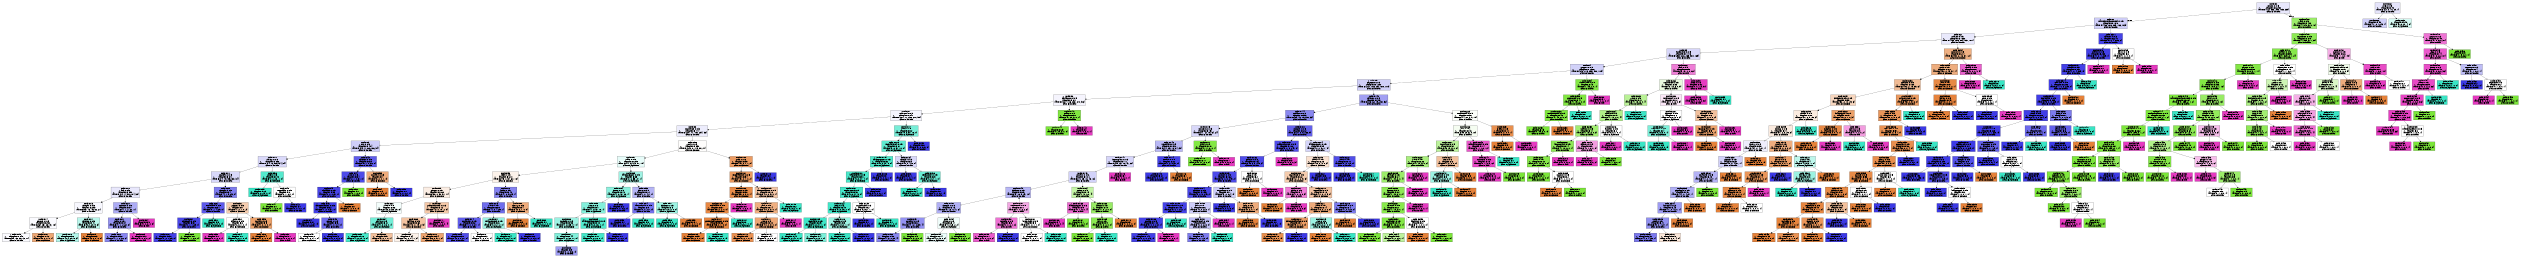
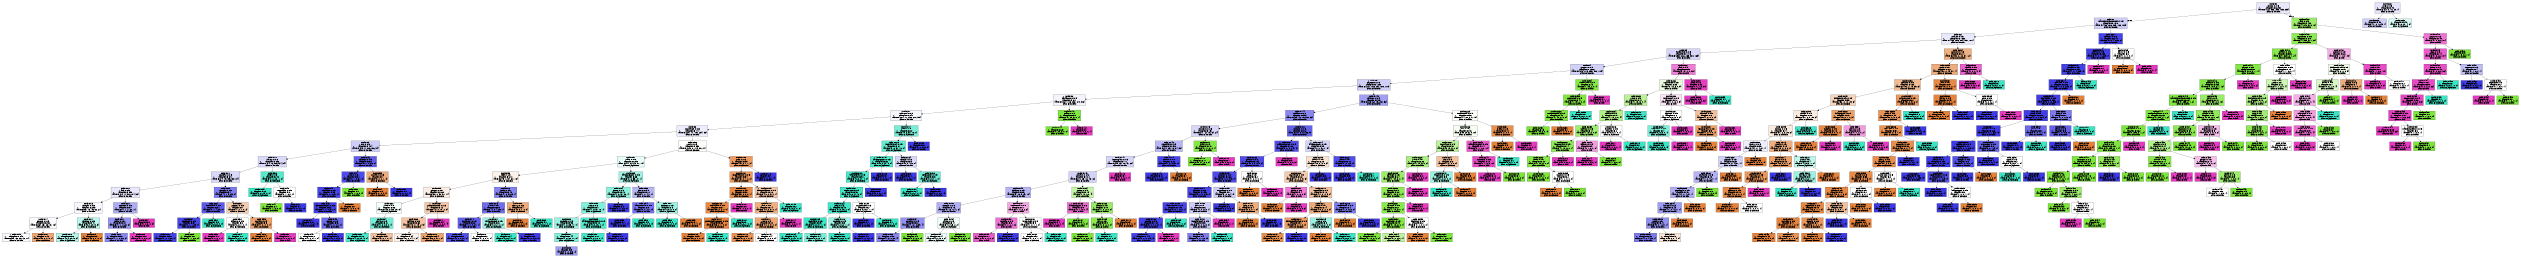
none -> (231, 200)
(1019, 201) -> (1017, 199)
